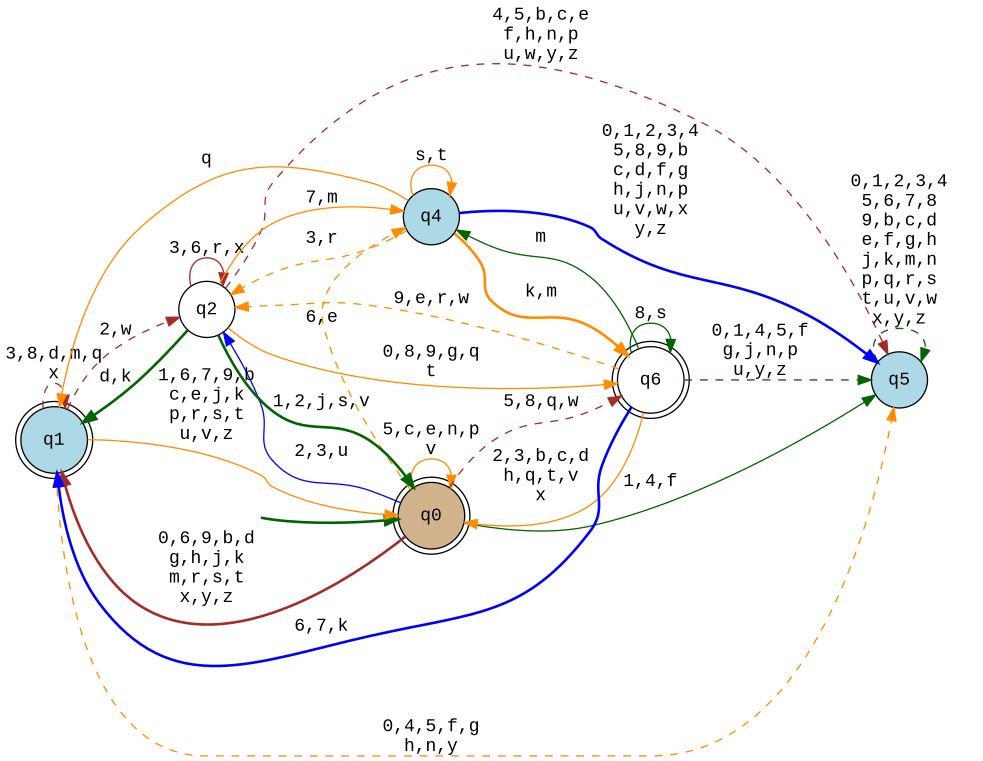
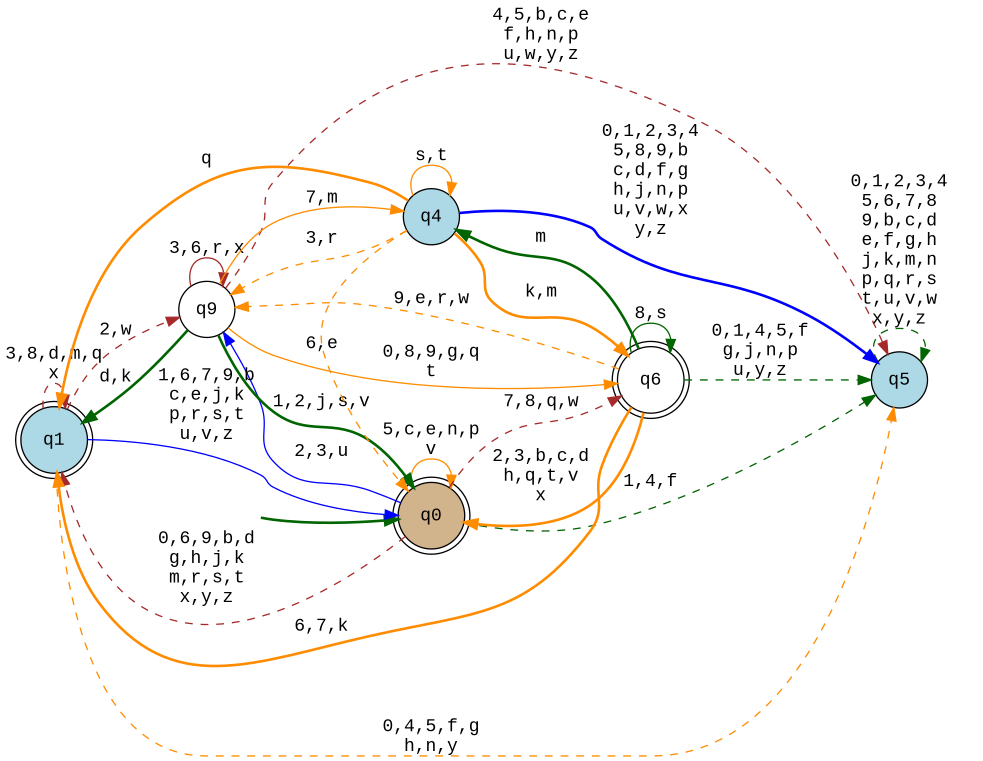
(181, 196) -> (181, 196)
(572, 266) -> (572, 266)
(207, 309) -> (207, 309)
(333, 356) -> (323, 349)
(541, 401) -> (541, 401)
(240, 466) -> (240, 466)
(674, 500) -> (674, 500)
(587, 507) -> (587, 507)
(210, 624) -> (210, 624)
(353, 640) -> (353, 640)
